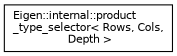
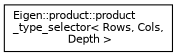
(88, 28) -> (88, 28)
